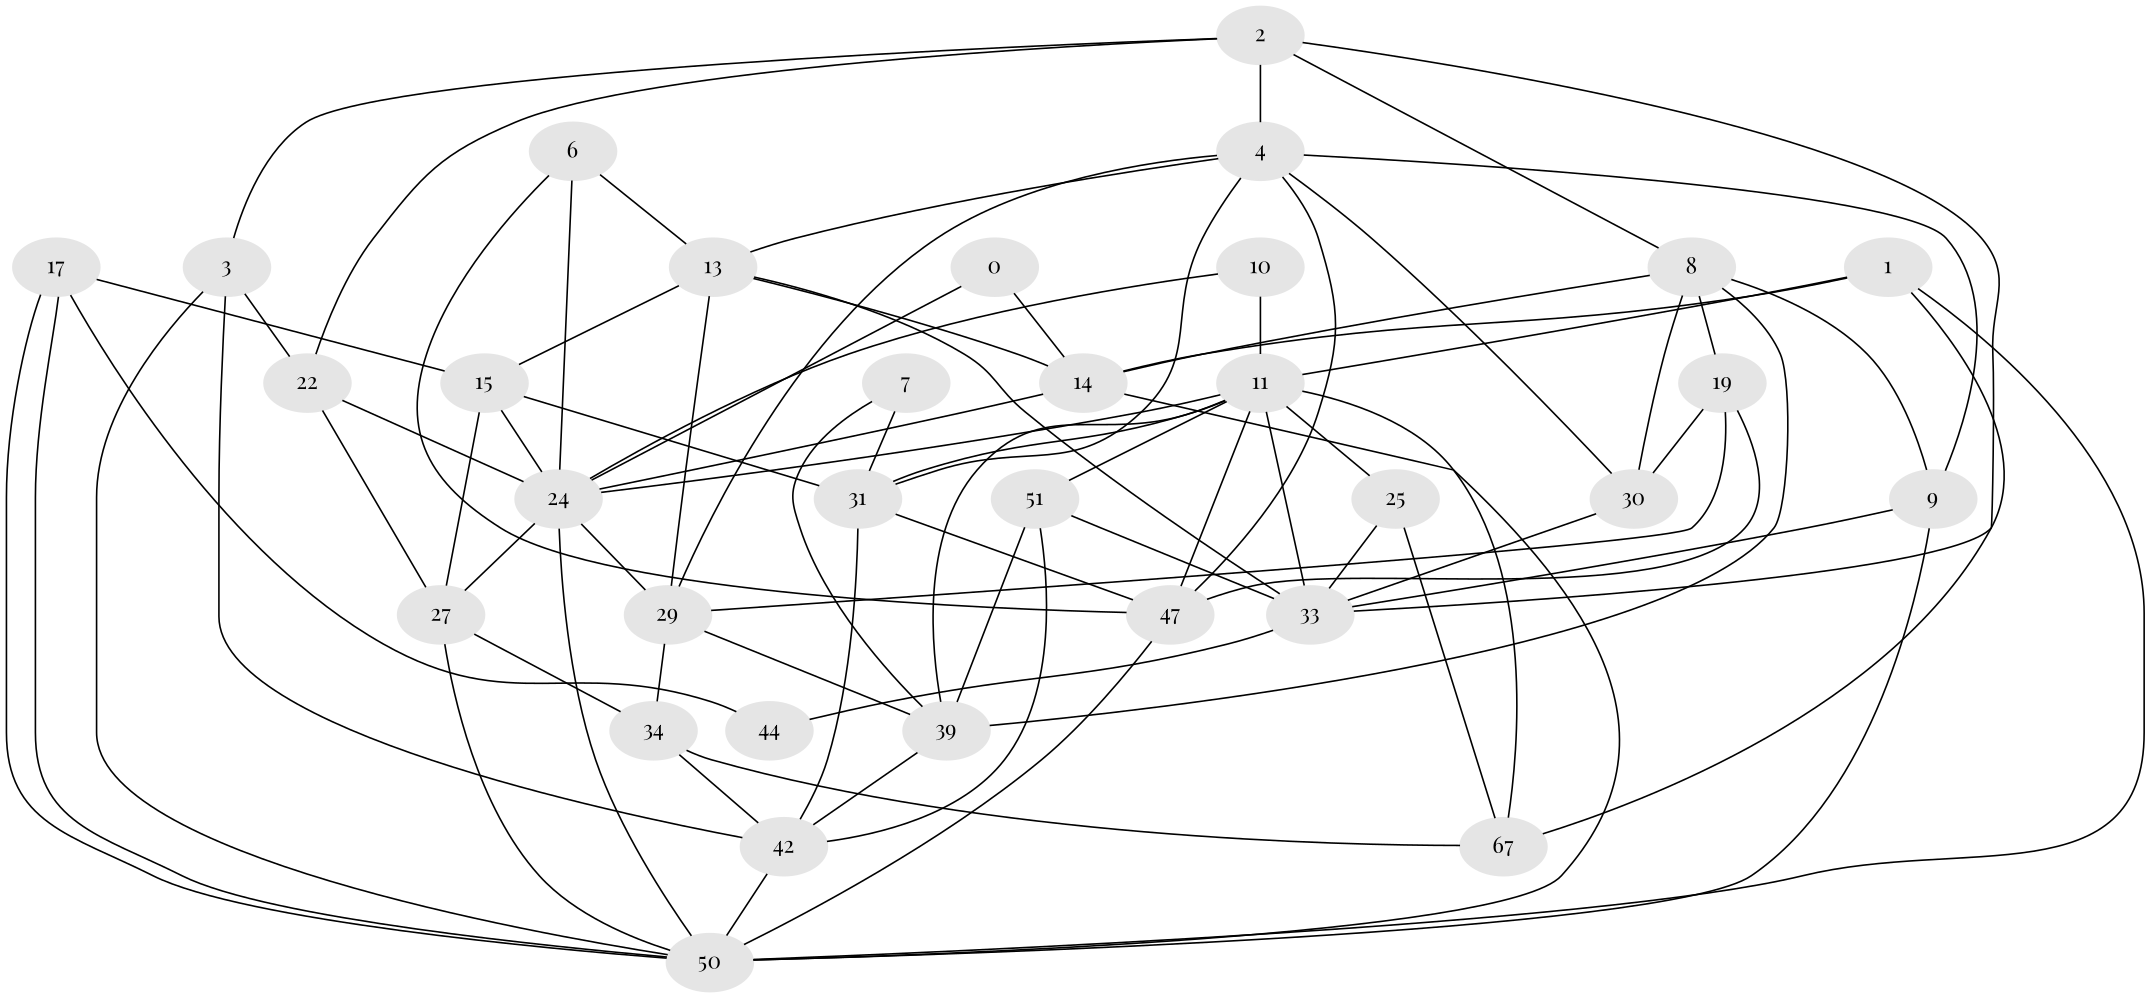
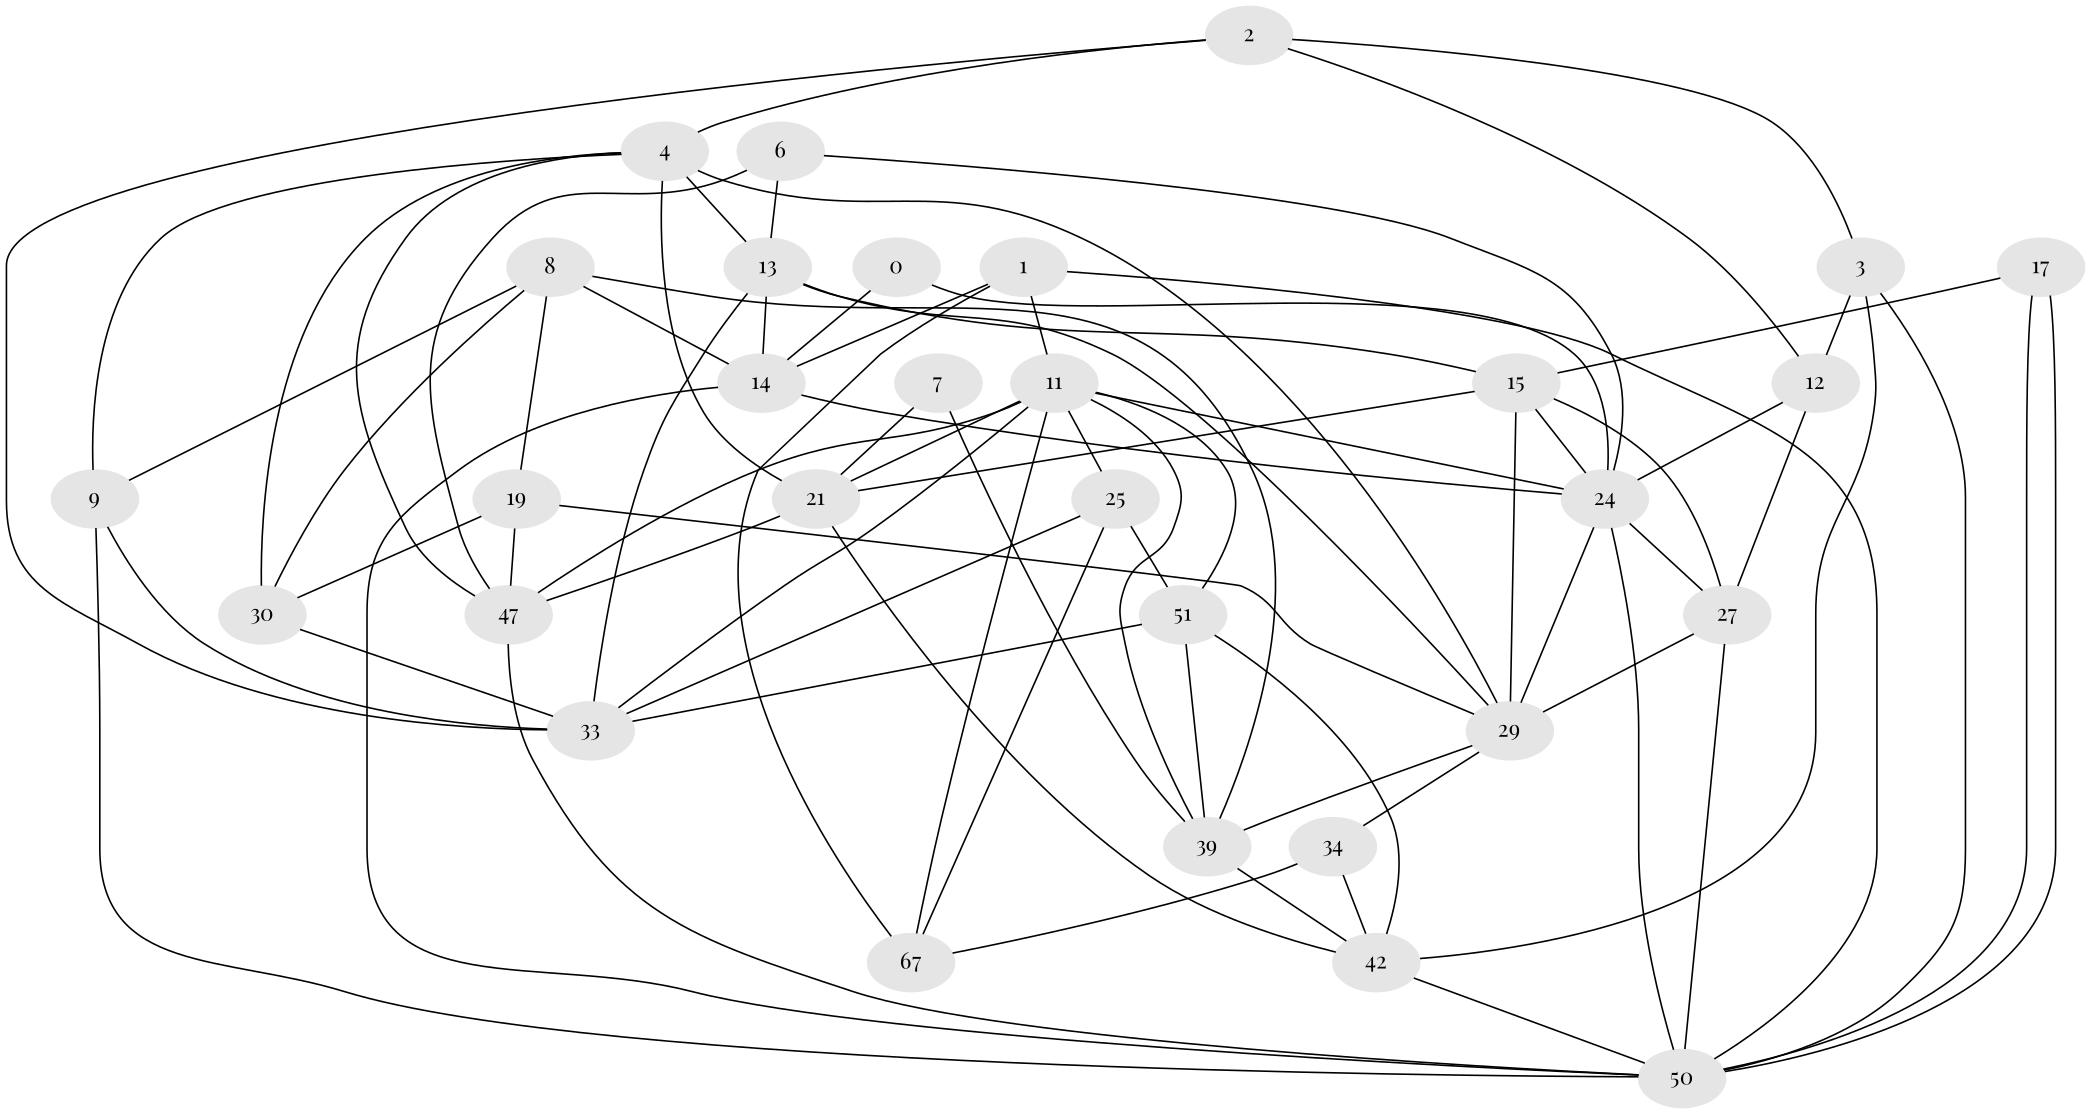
(1476, 151) -> none
(1260, 267) -> none
(307, 383) -> (1816, 383)
(858, 499) -> (816, 499)
none -> (1144, 547)
none -> (1513, 557)
(547, 673) -> (1618, 673)
(769, 731) -> none
